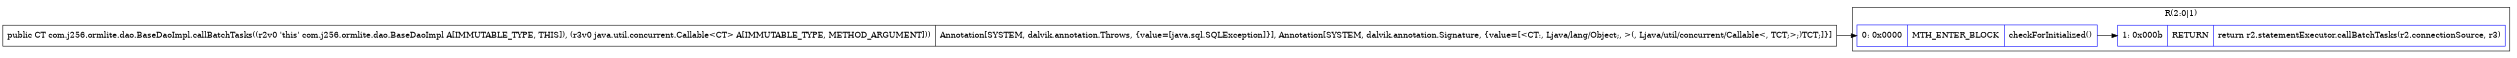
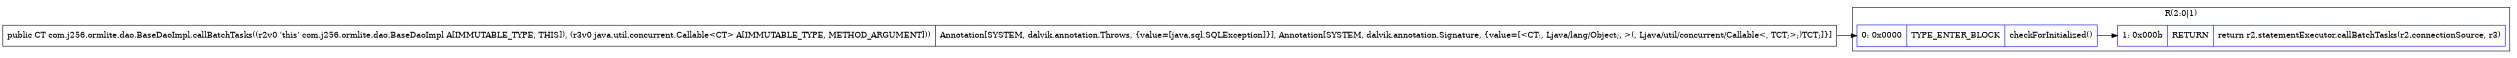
(1956, 35) -> (1956, 35)
